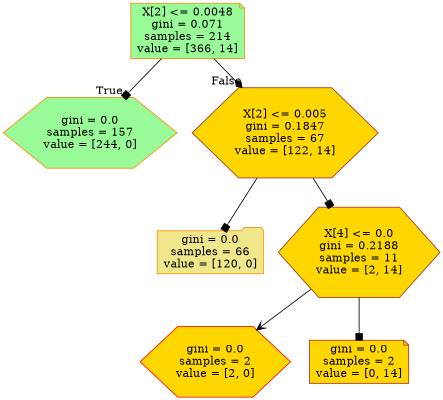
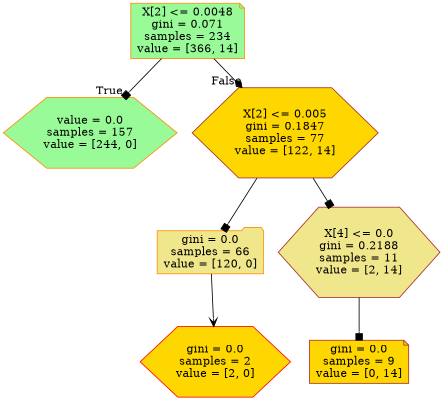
(188, 31) -> (188, 31)
(90, 133) -> (90, 133)
(285, 133) -> (285, 133)
(359, 252) -> (359, 252)
(287, 307) -> (212, 296)
(359, 362) -> (359, 362)
